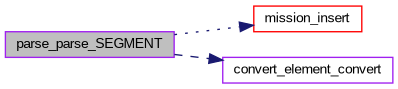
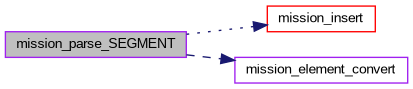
(90, 45) -> (96, 45)
(308, 70) -> (321, 70)
